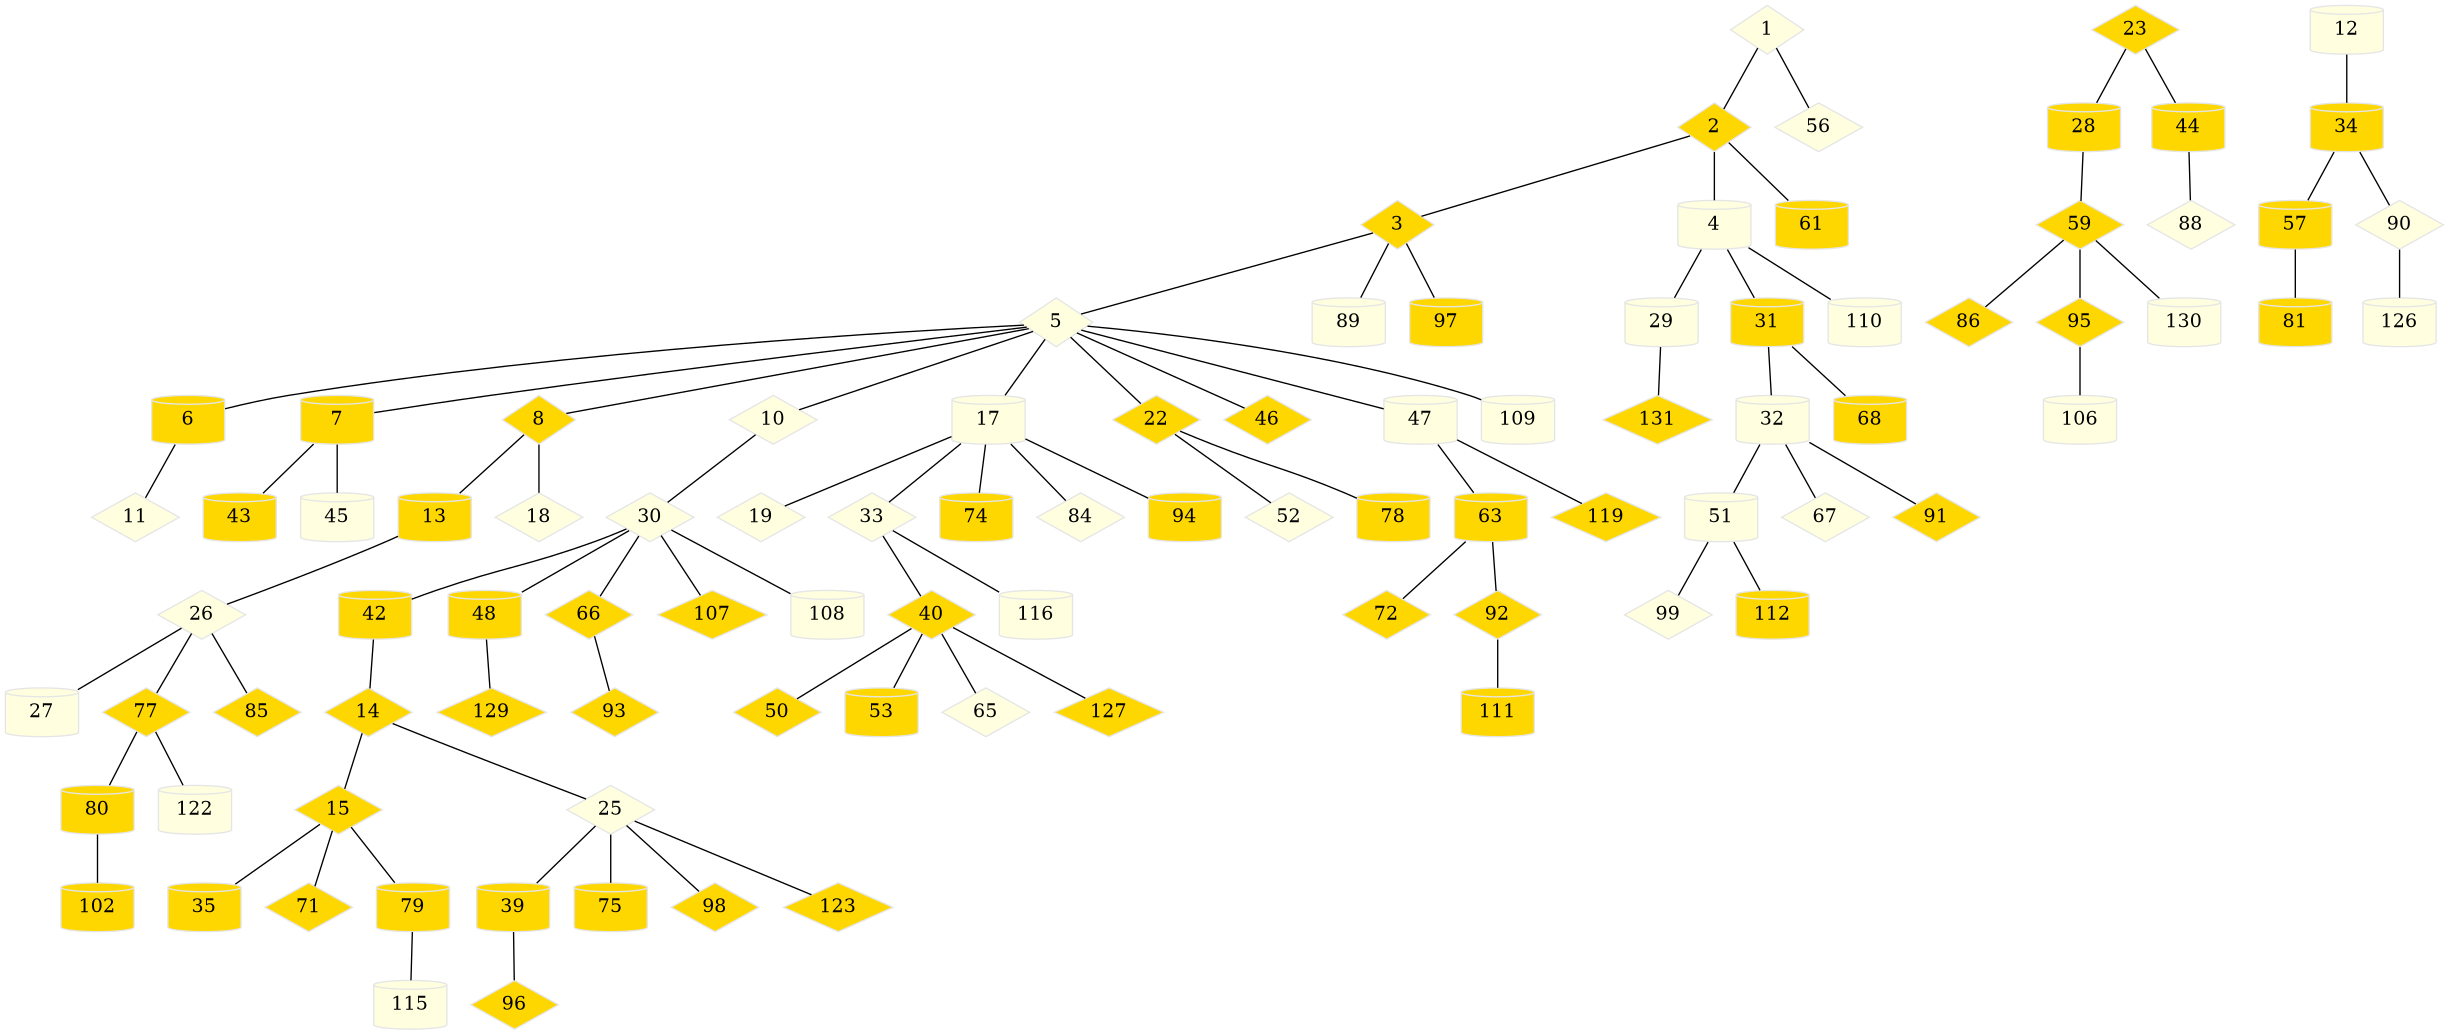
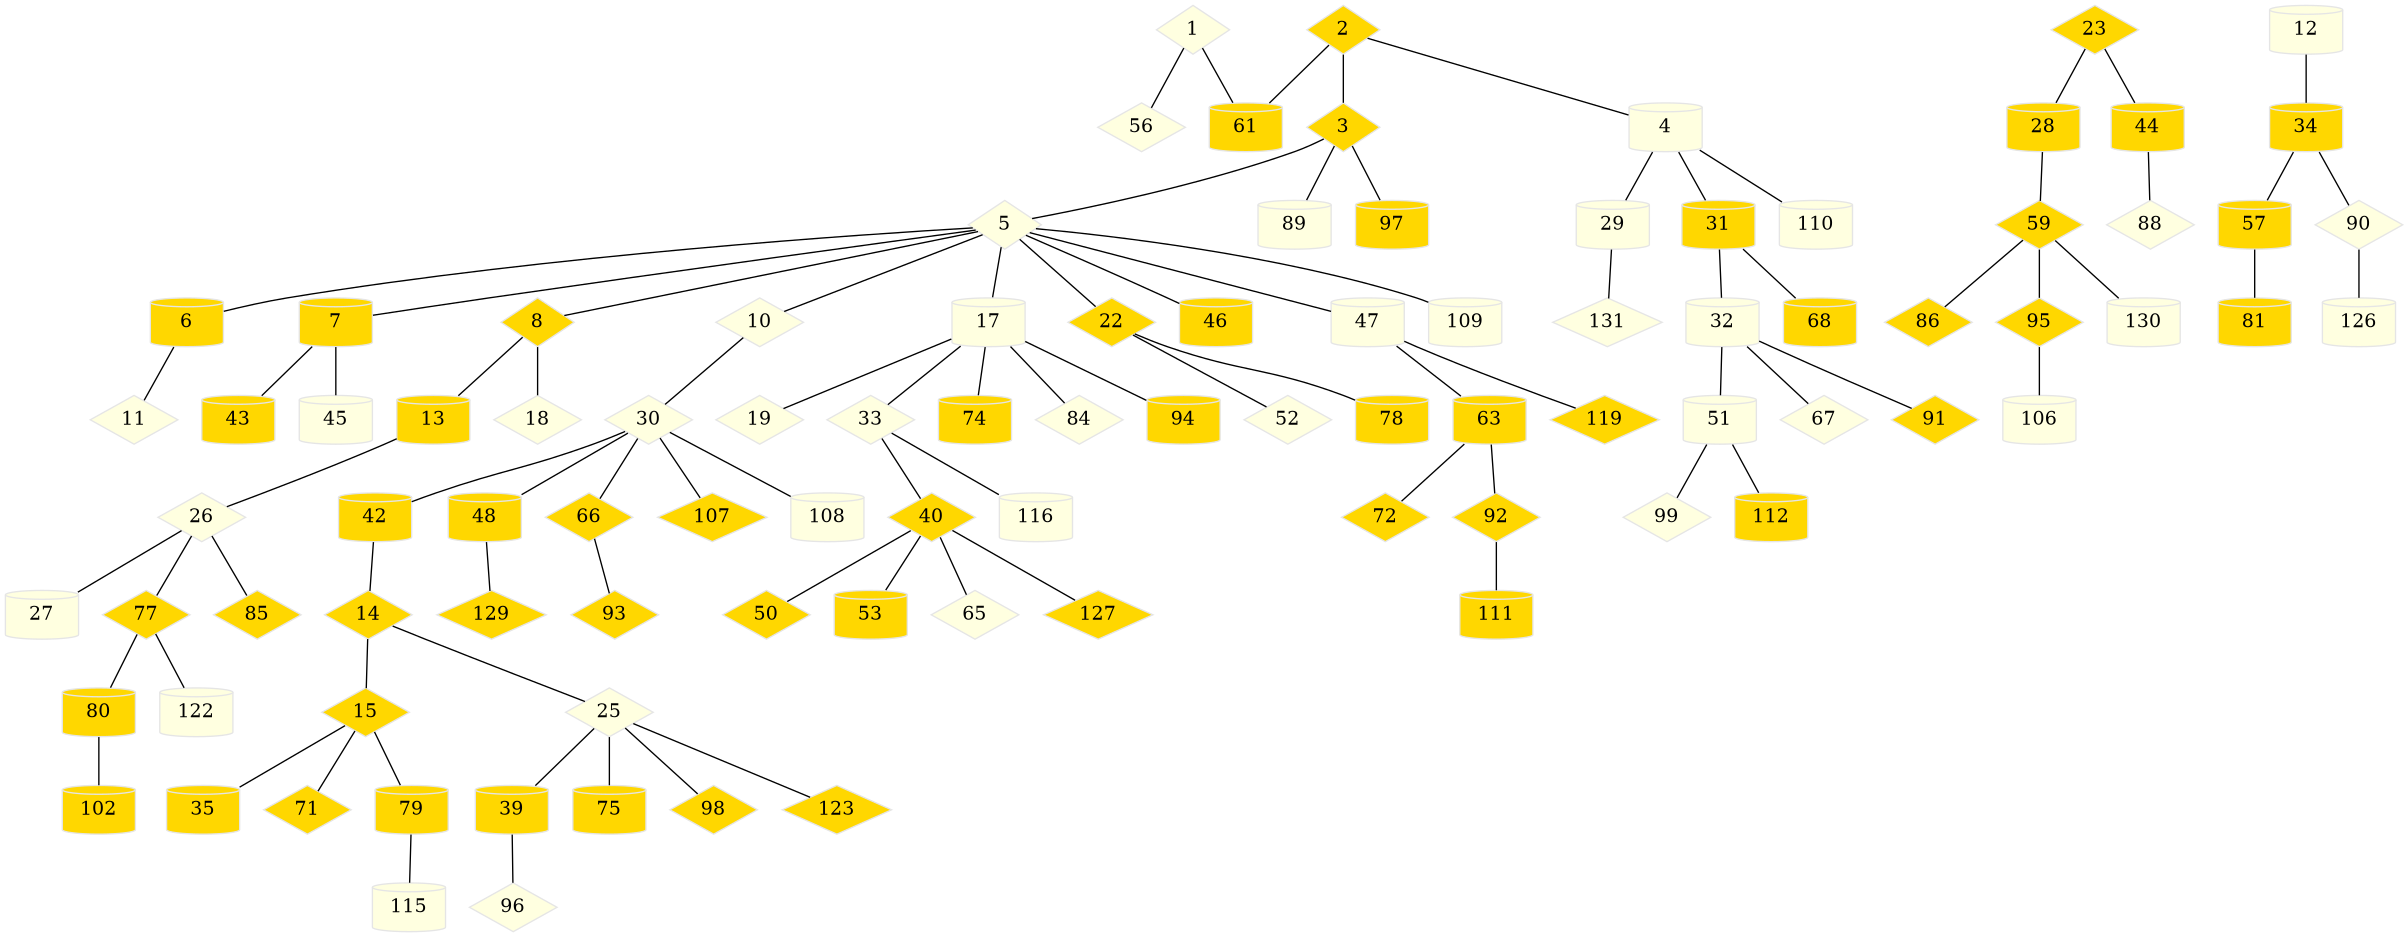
(1741, 79) -> (1218, 75)
(1268, 420) -> (1216, 322)
(1658, 420) -> (1607, 322)
(515, 1005) -> (513, 907)
